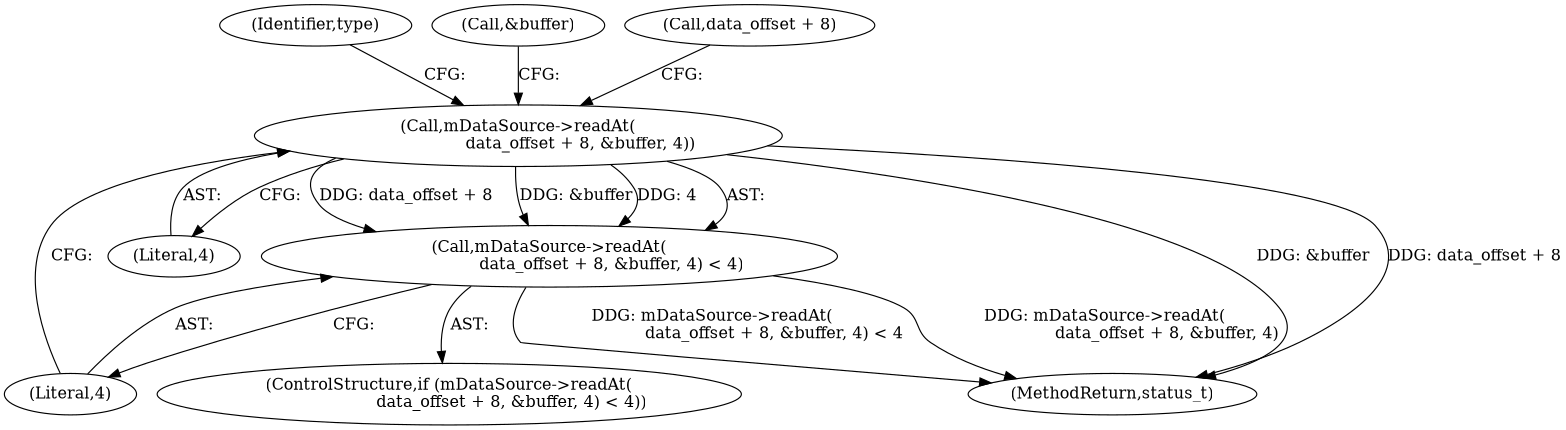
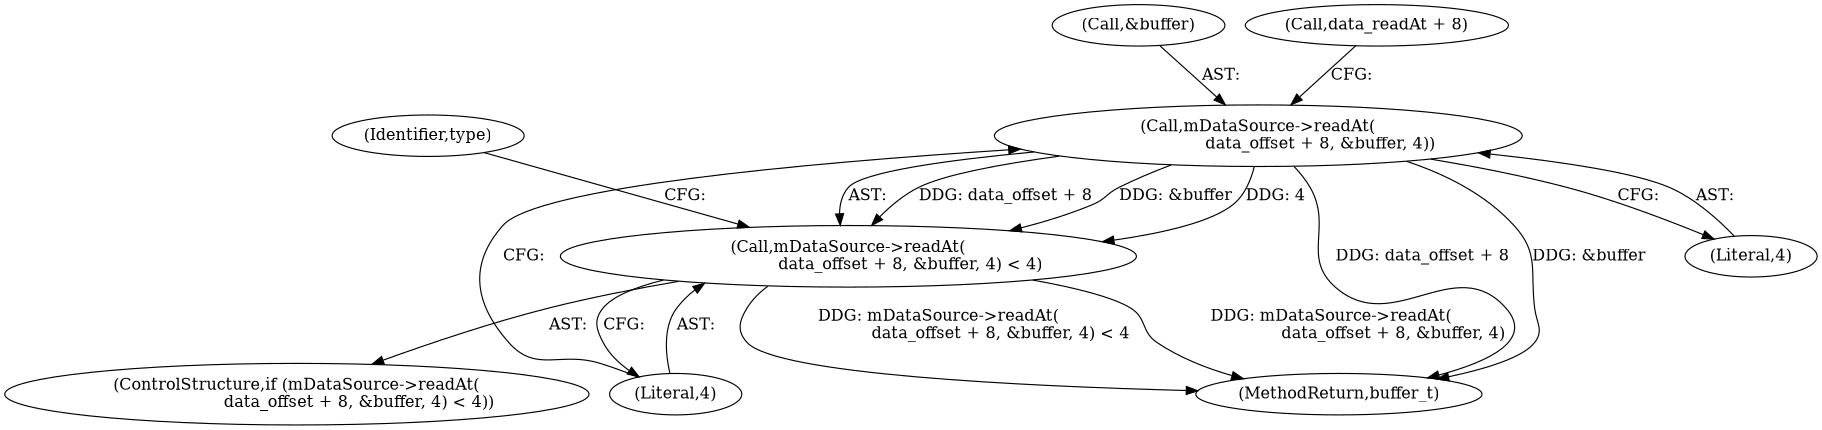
(750, 25) -> (1377, 25)
(402, 72) -> (598, 185)
(542, 75) -> (1224, 75)
(1112, 394) -> (1339, 394)
